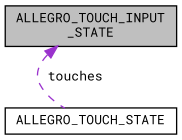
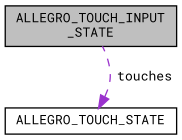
(40, 85) -> (110, 71)
